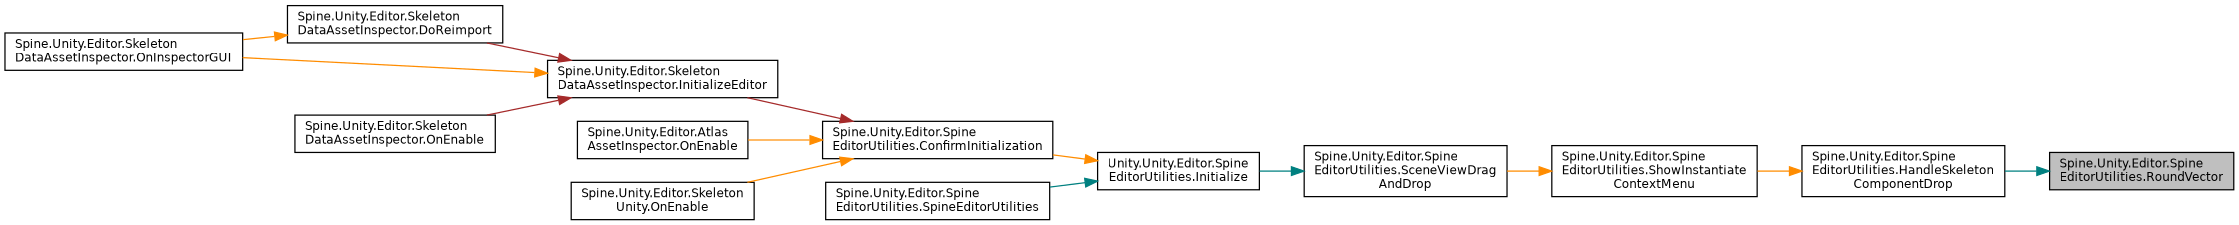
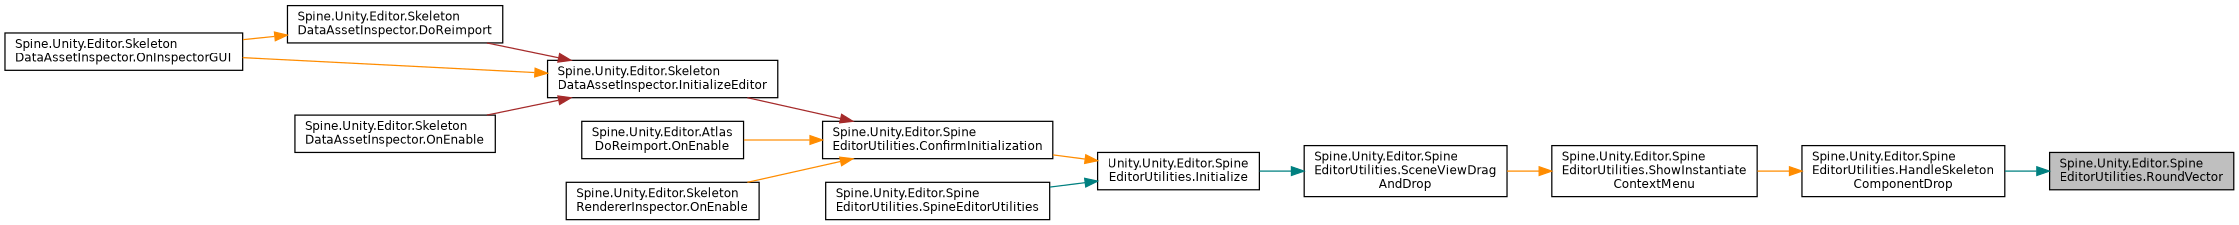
(663, 140) -> (663, 140)
(663, 201) -> (663, 201)
